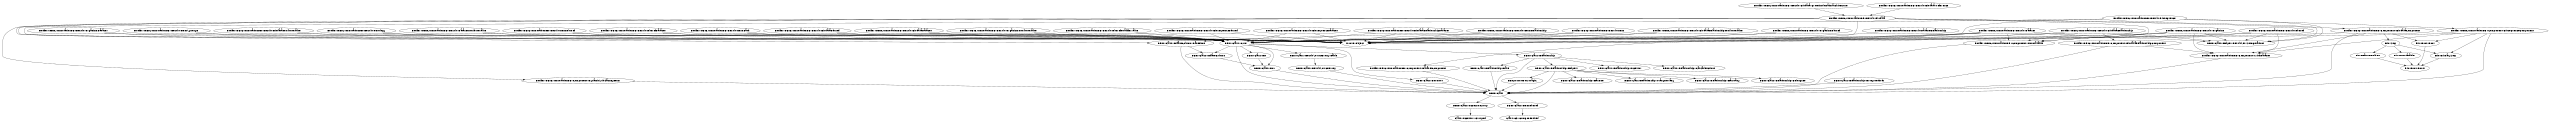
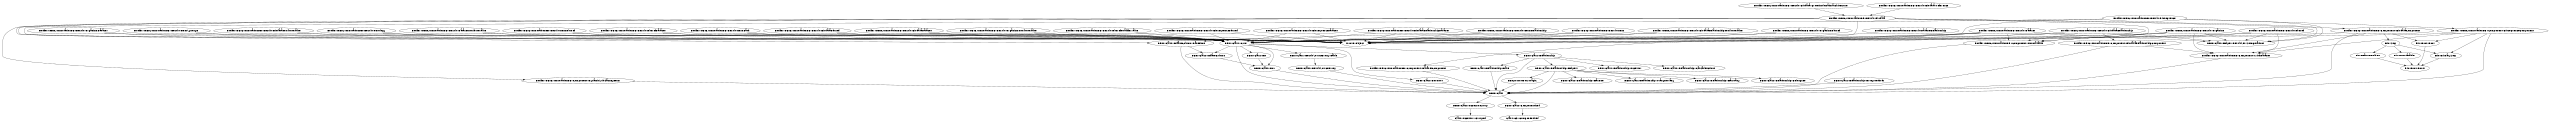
(1523, 106) -> (1523, 106)
